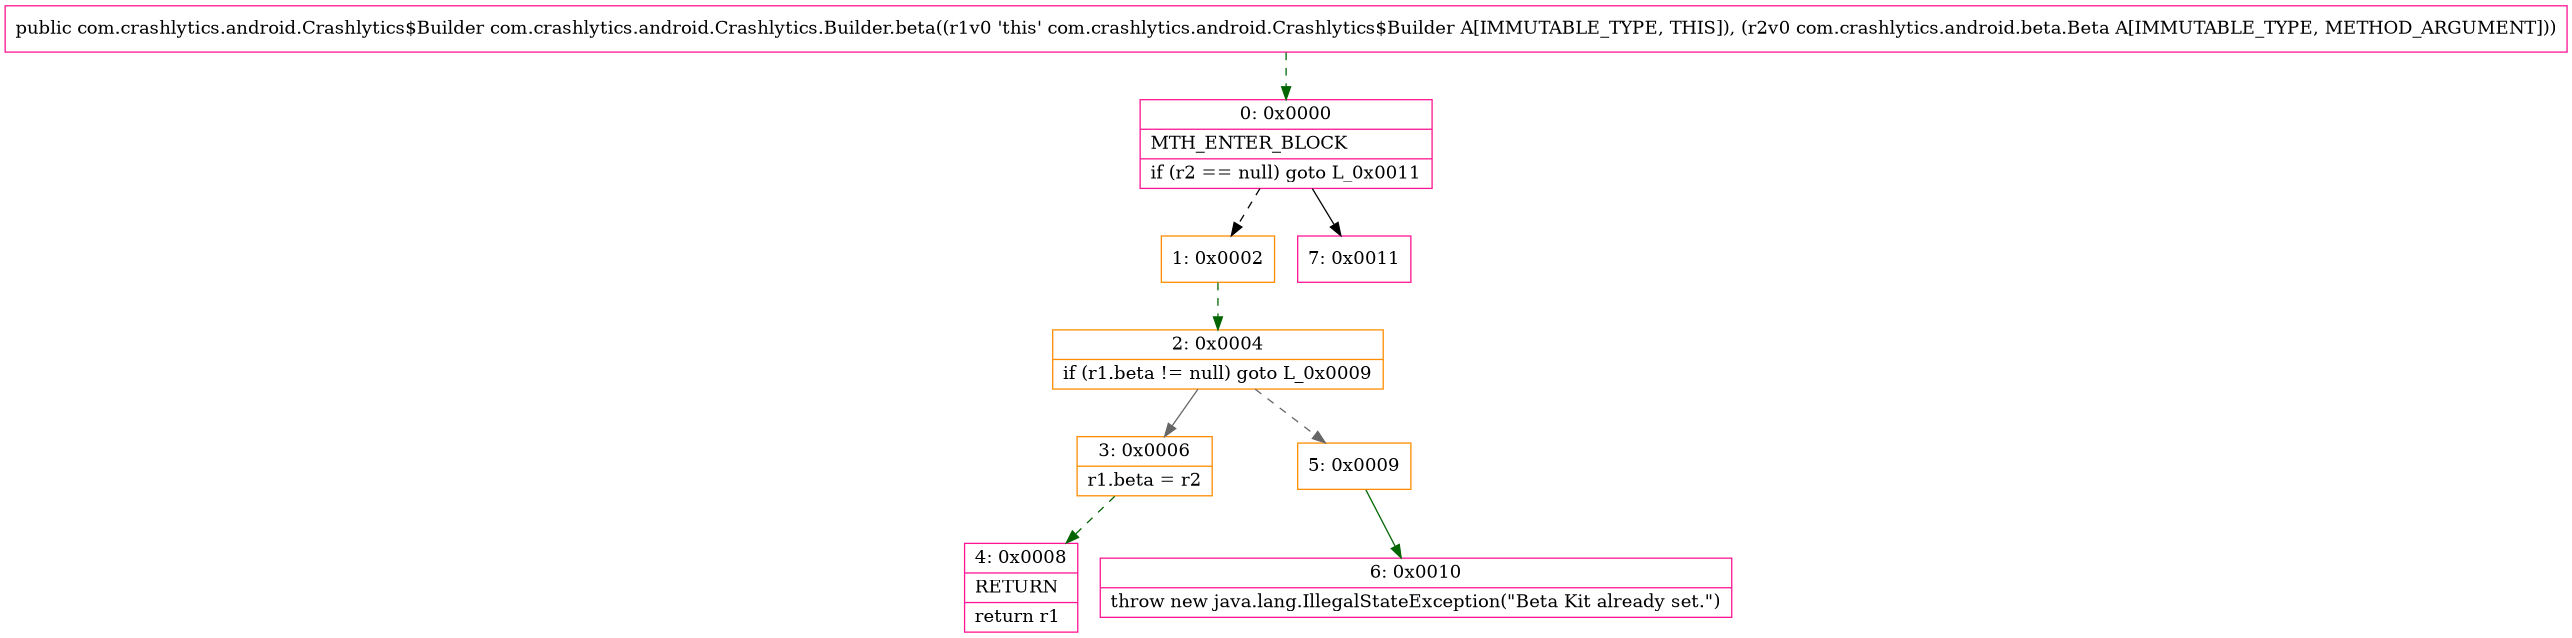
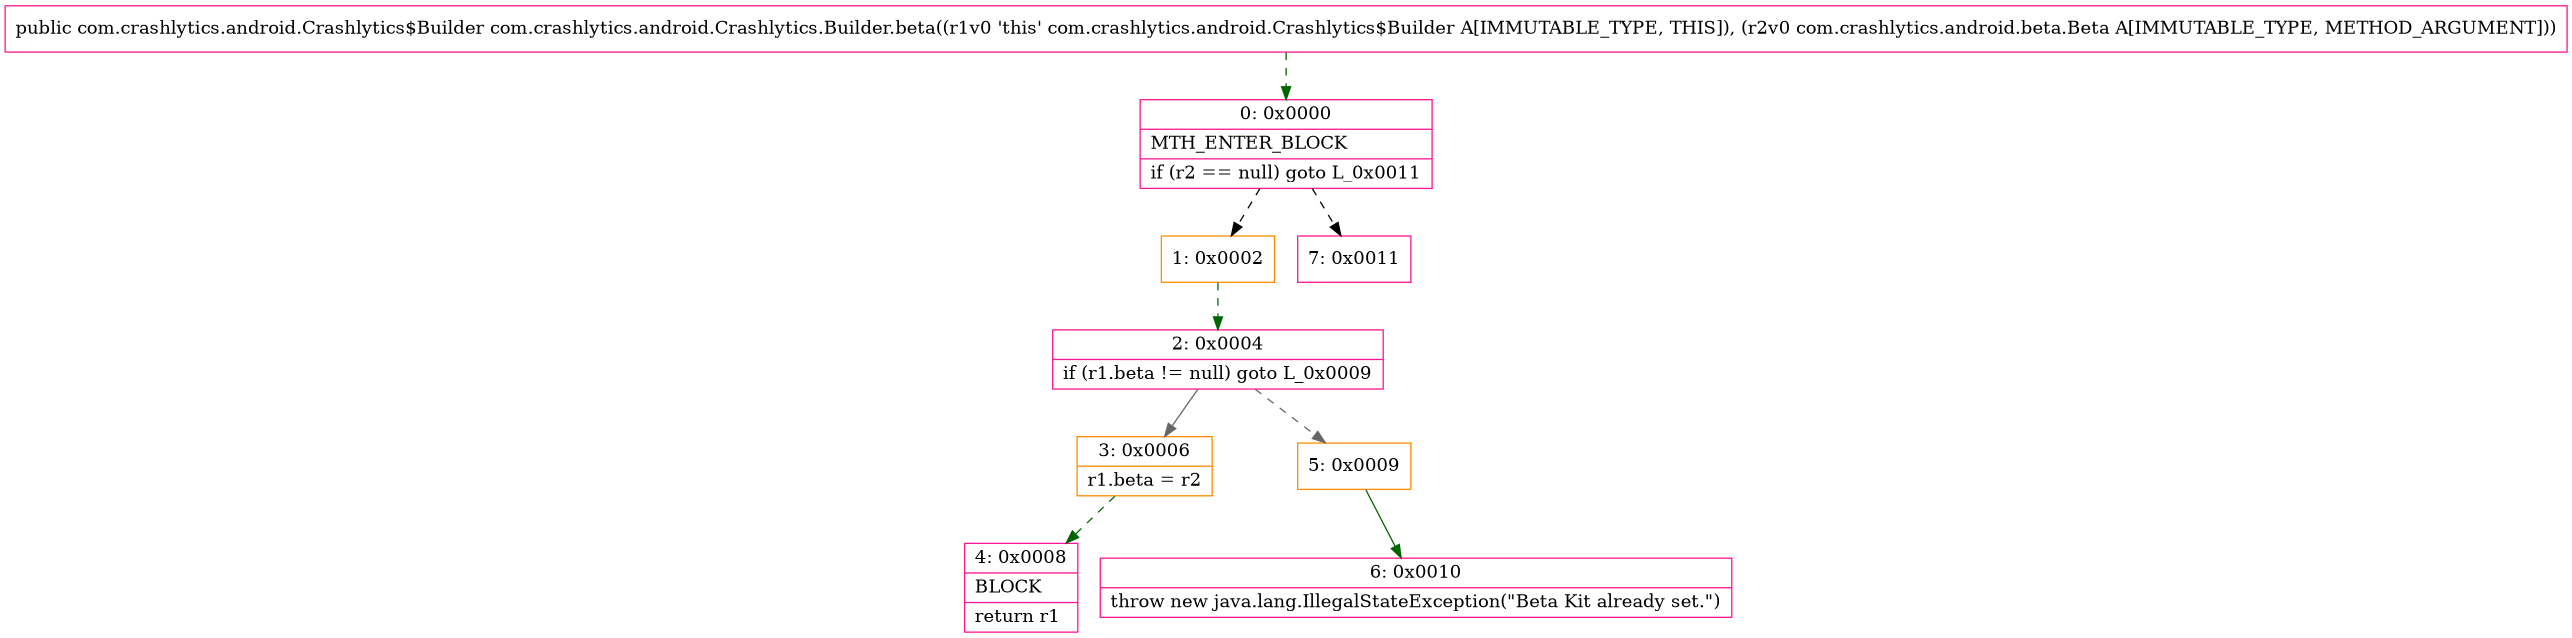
(1323, 207) -> (1323, 207)
(1218, 359) -> (1218, 359)
(1017, 587) -> (1008, 587)
